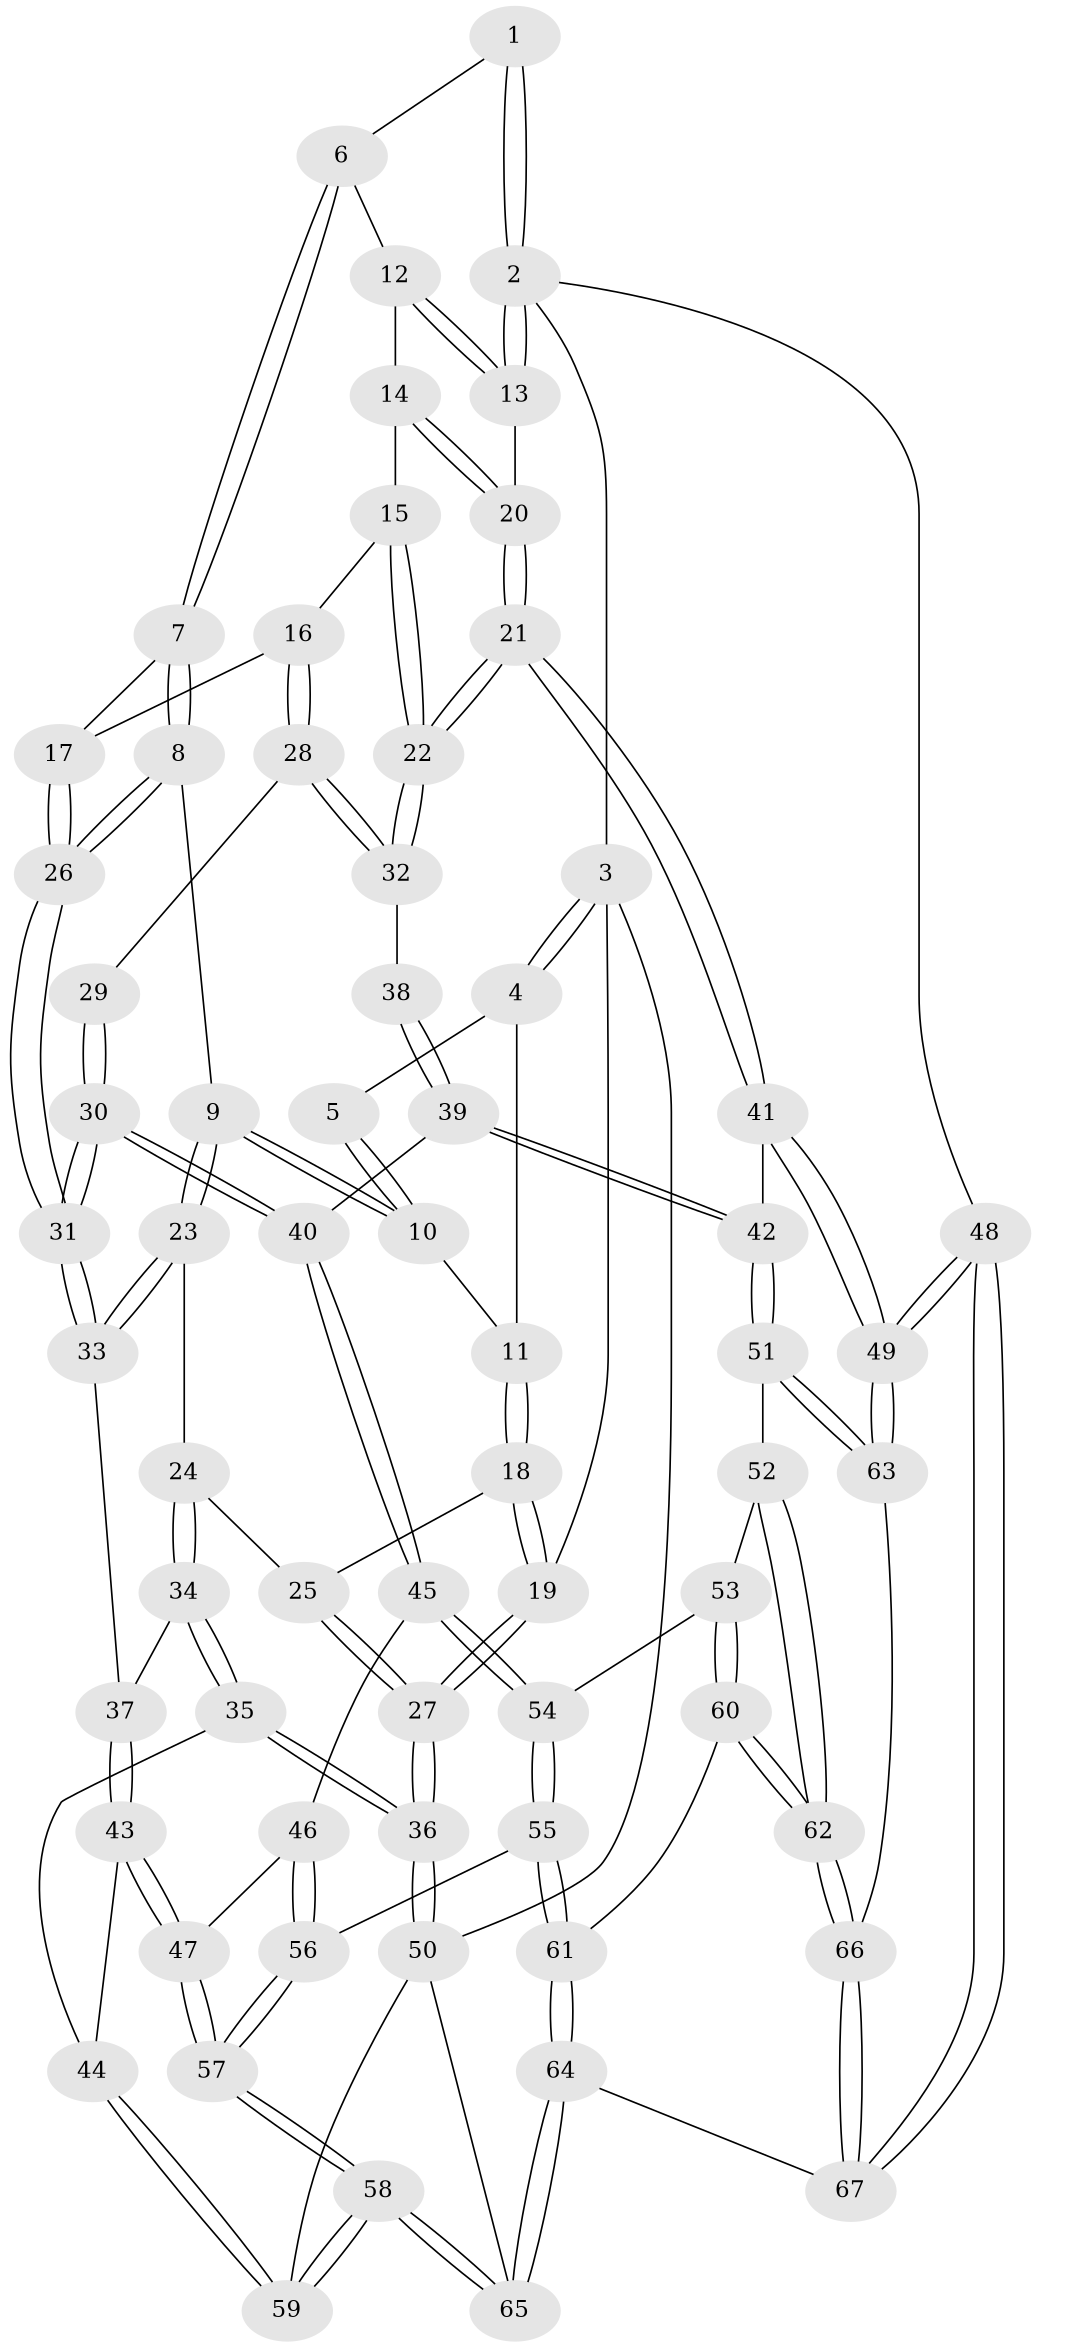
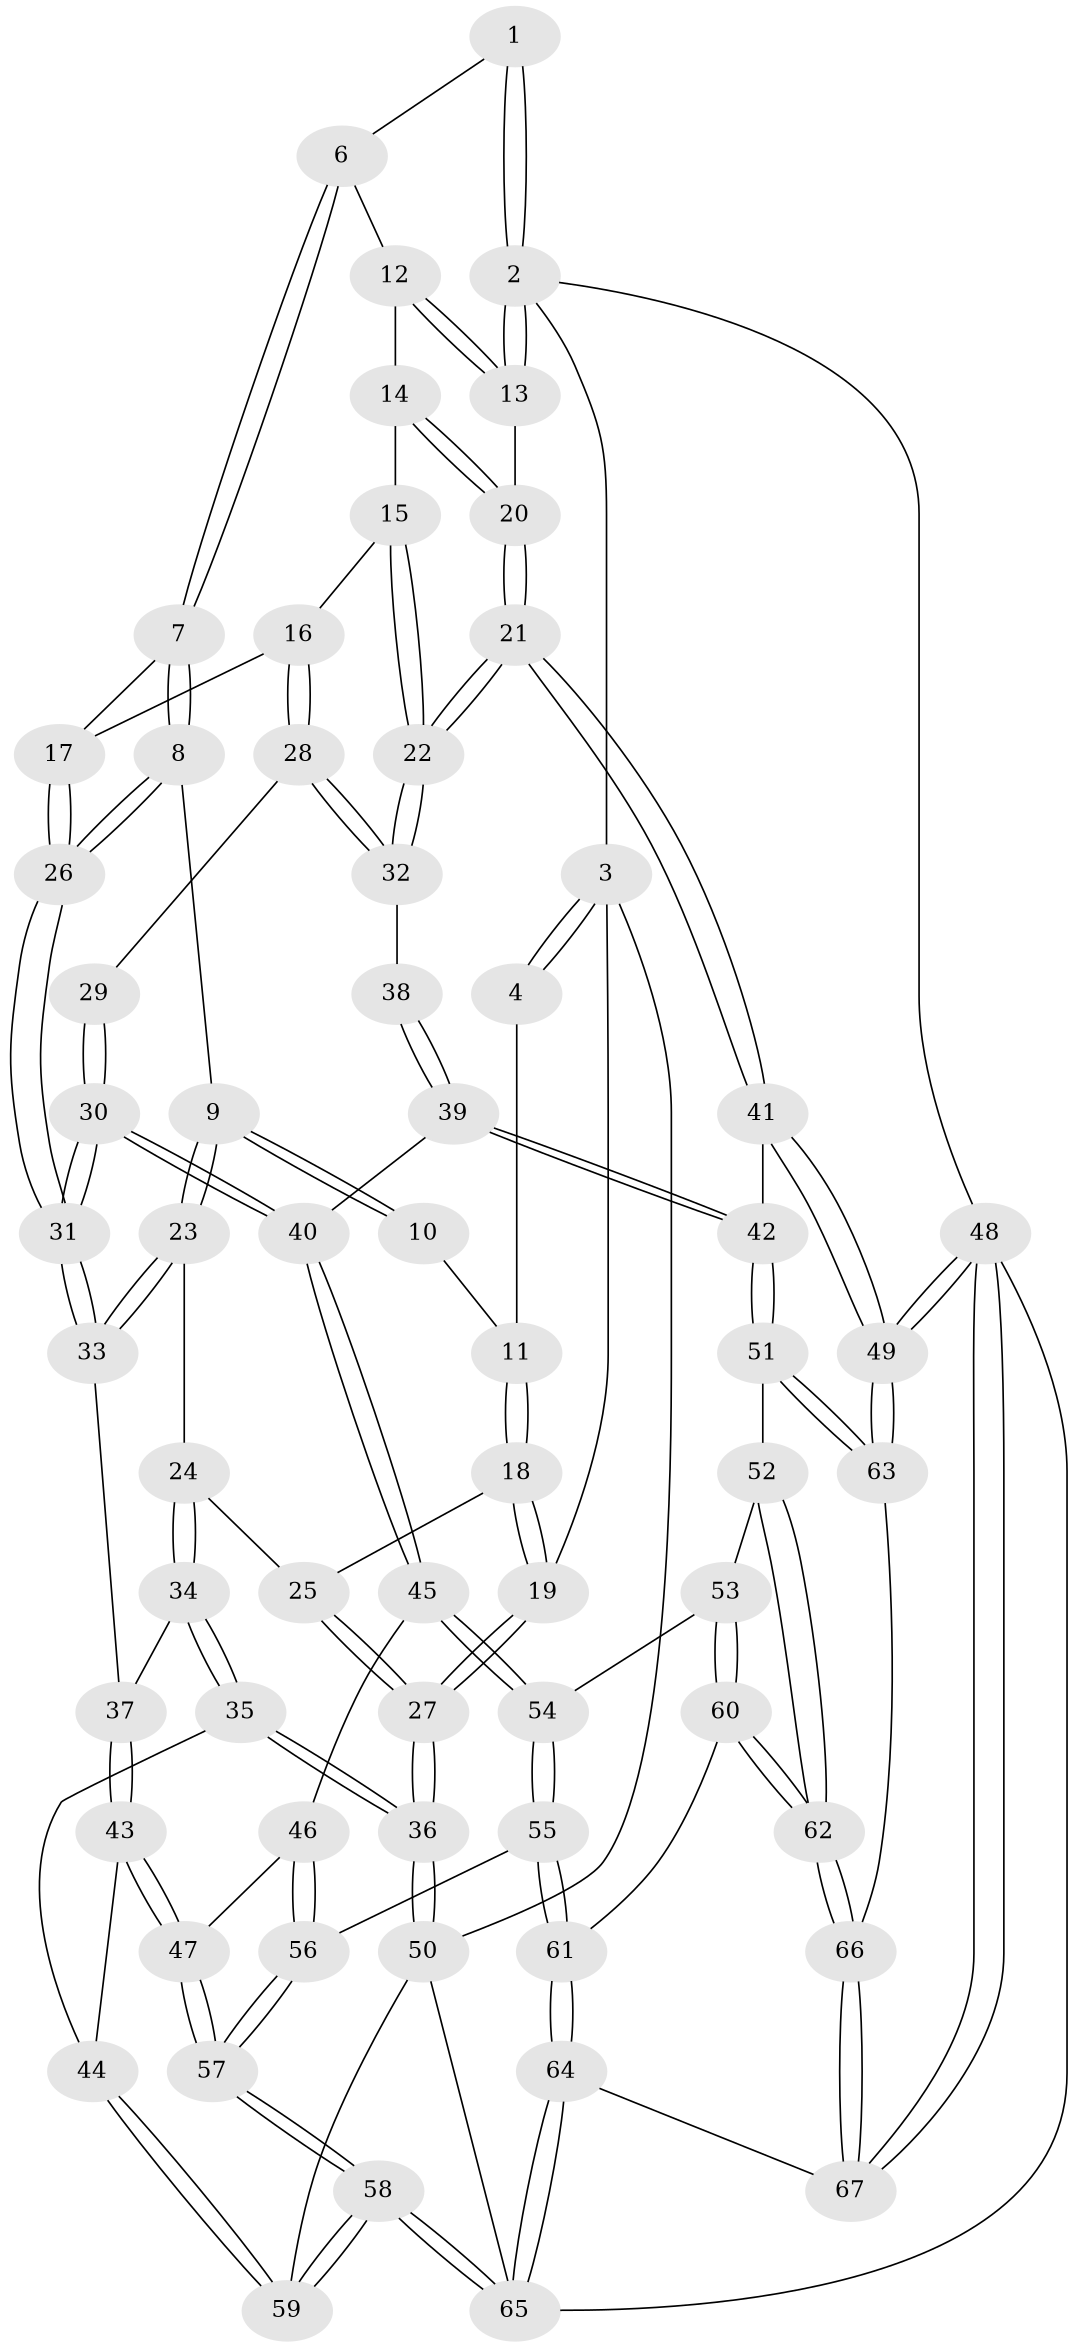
(334, 1114) -> none
none -> (1067, 1968)
